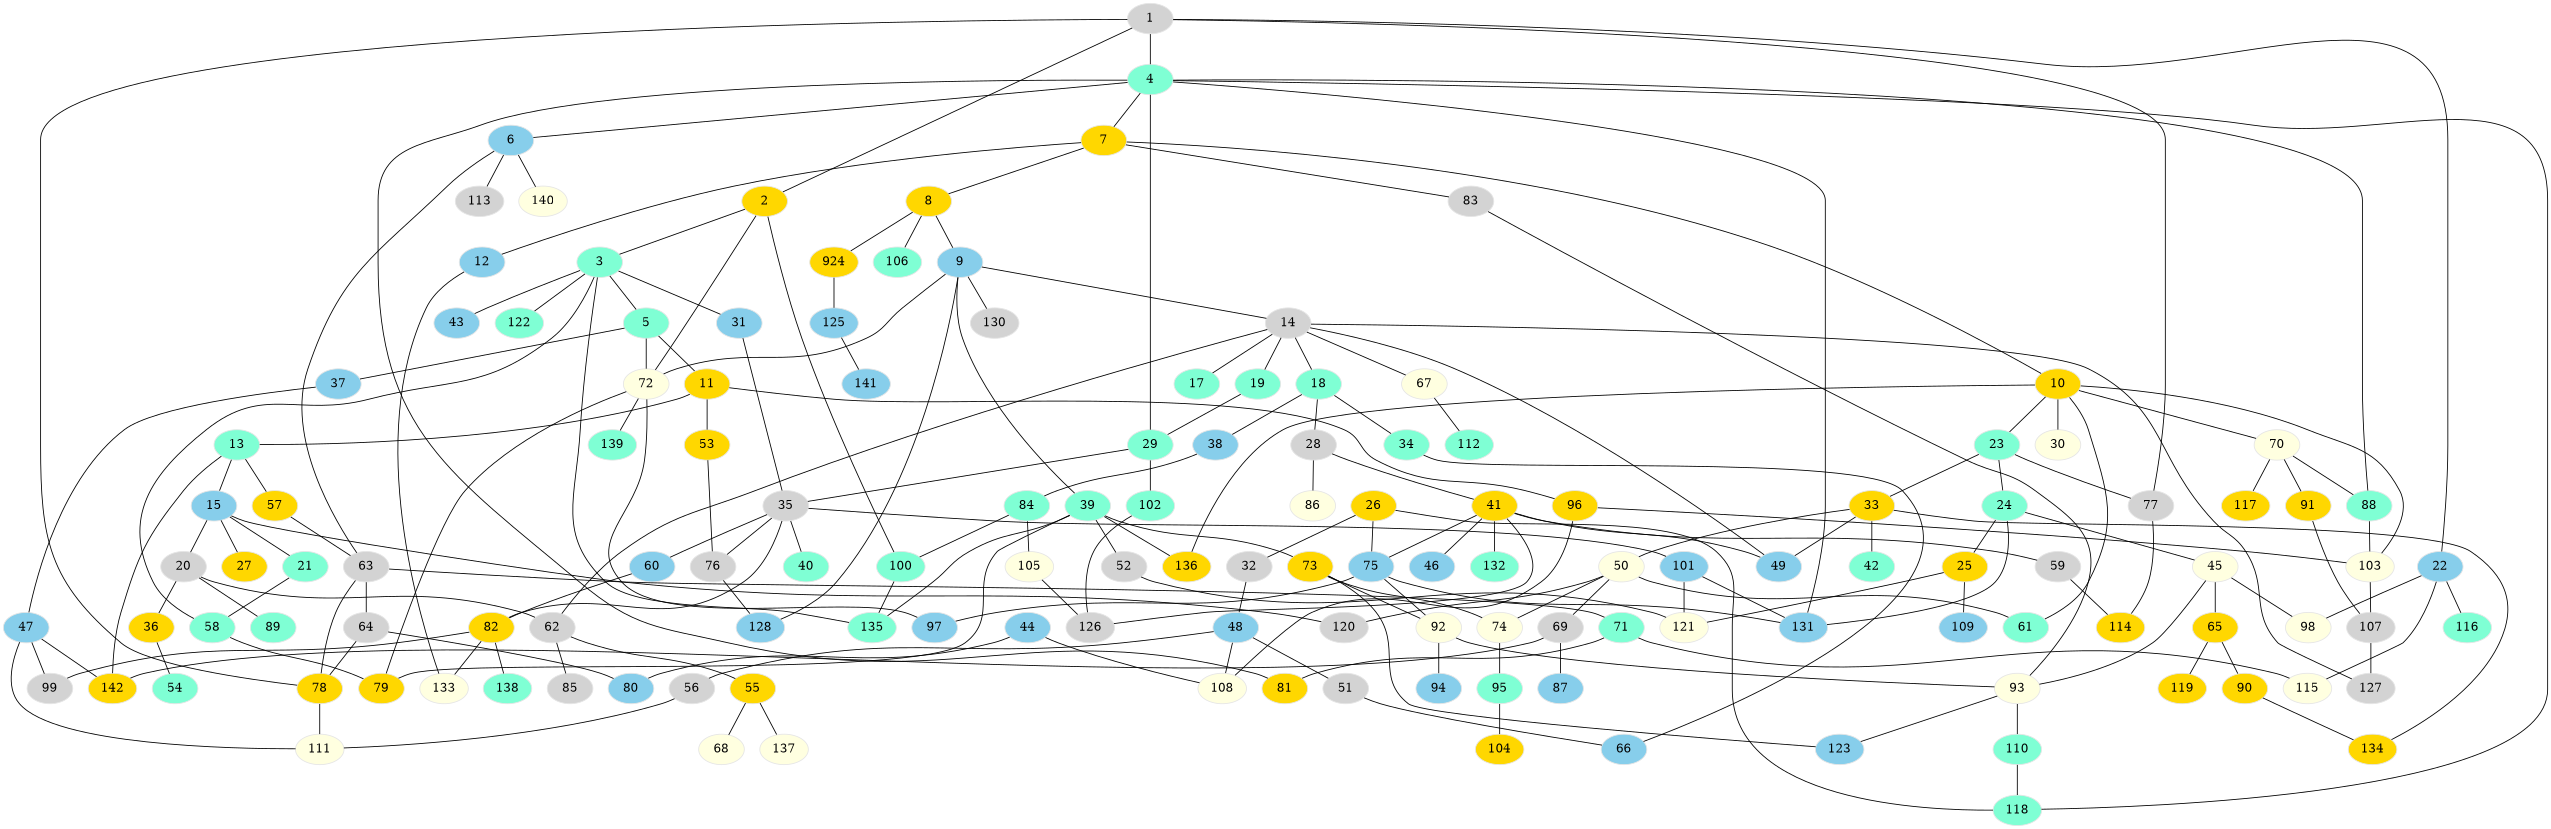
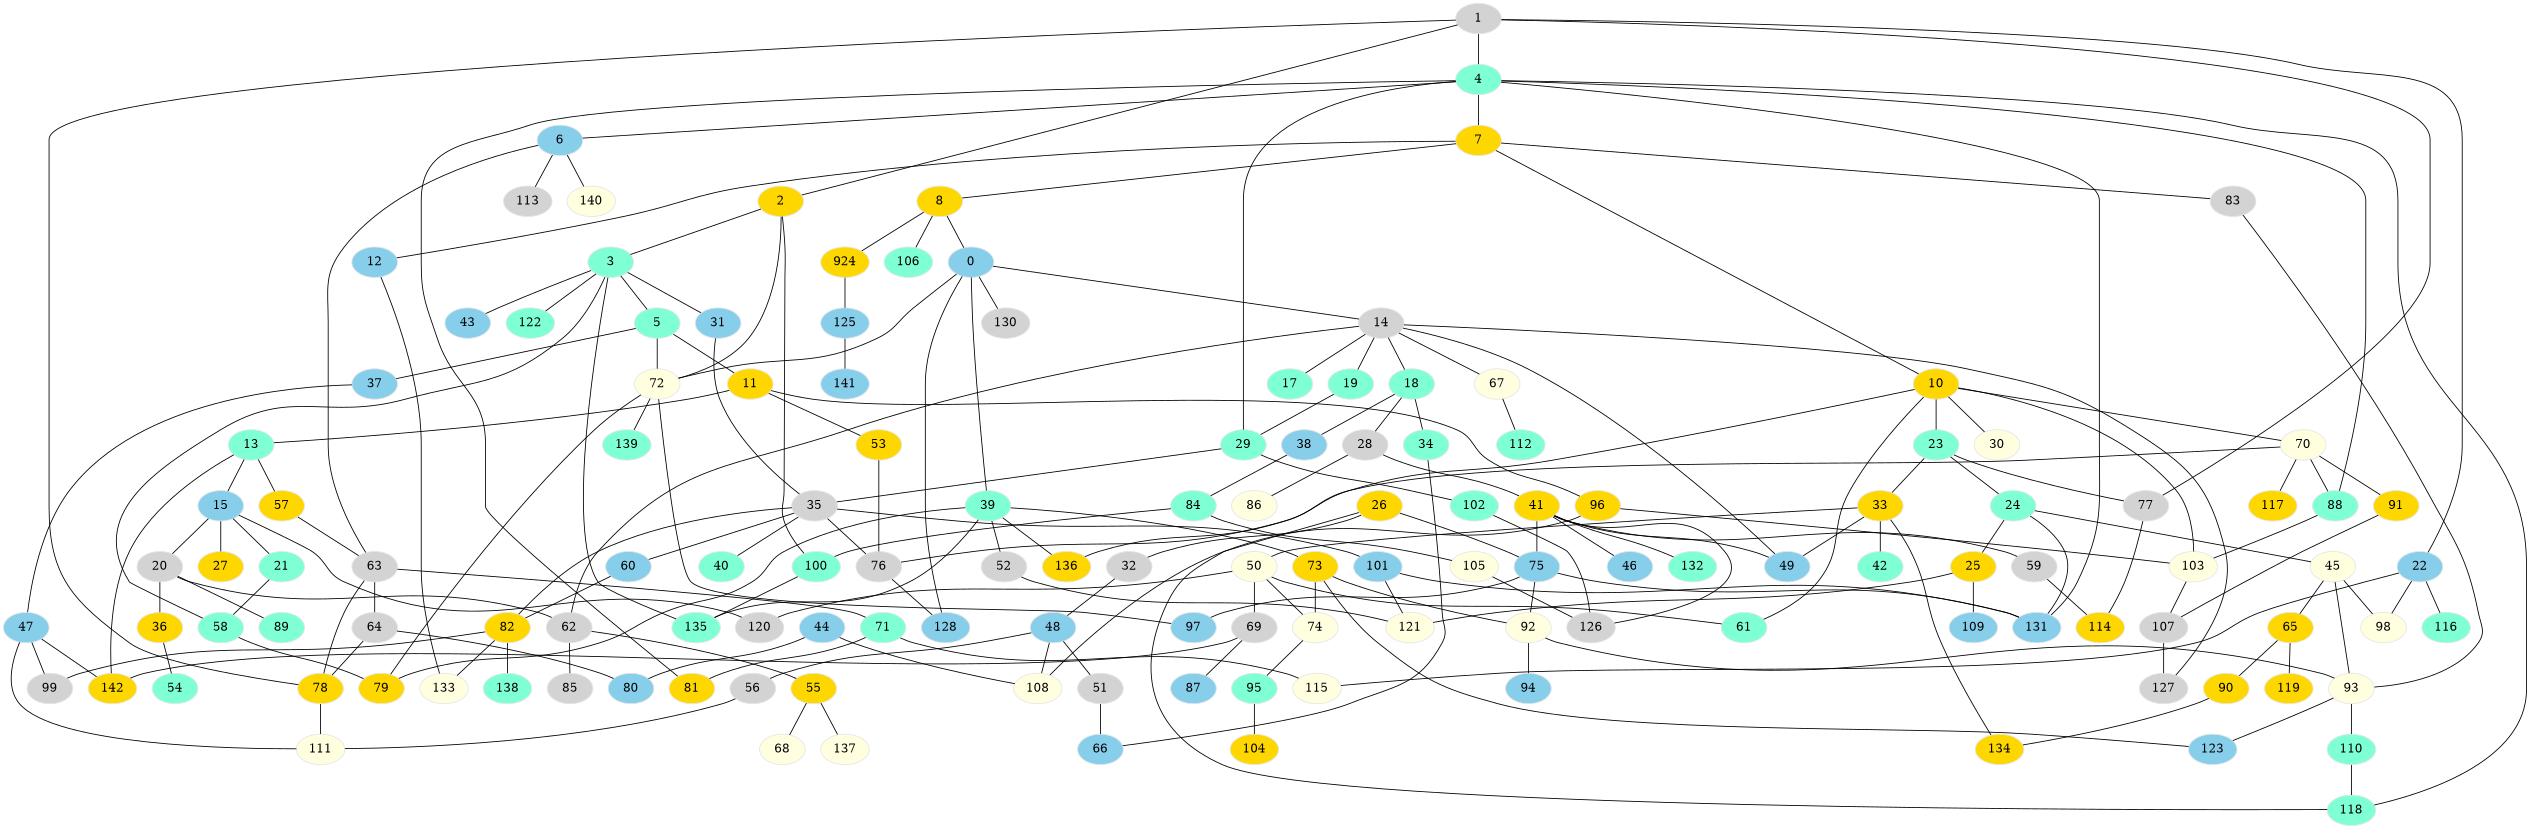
(960, 262) -> (971, 262)
none -> (1585, 467)
